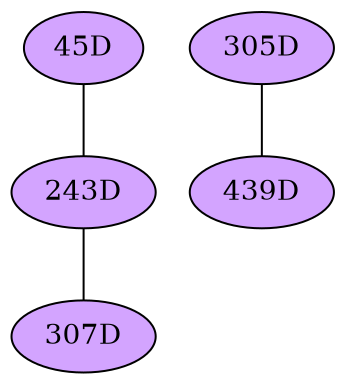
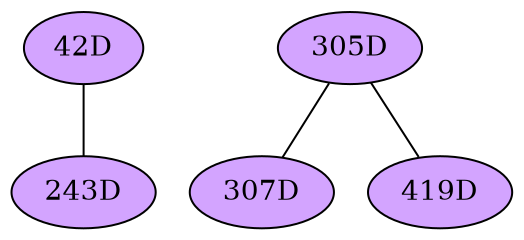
(84, 48) -> (84, 48)
(262, 192) -> (440, 192)
(84, 265) -> (306, 120)
